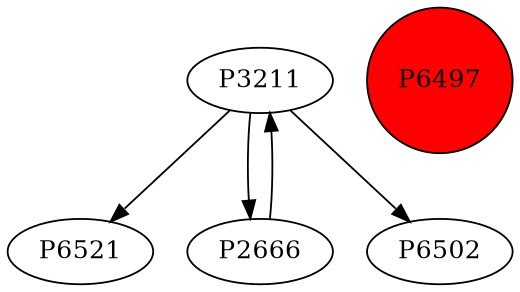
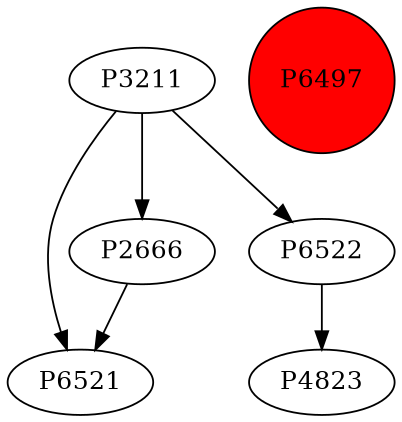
(272, 175) -> (115, 309)
(440, 252) -> (322, 252)
none -> (322, 382)
